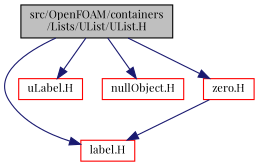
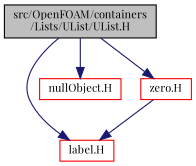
(51, 89) -> none
